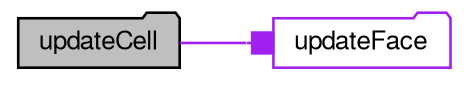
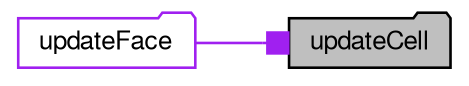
(213, 43) -> (229, 43)
